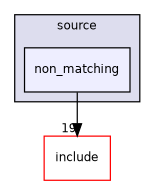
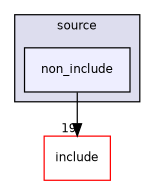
(77, 70) -> (77, 70)
